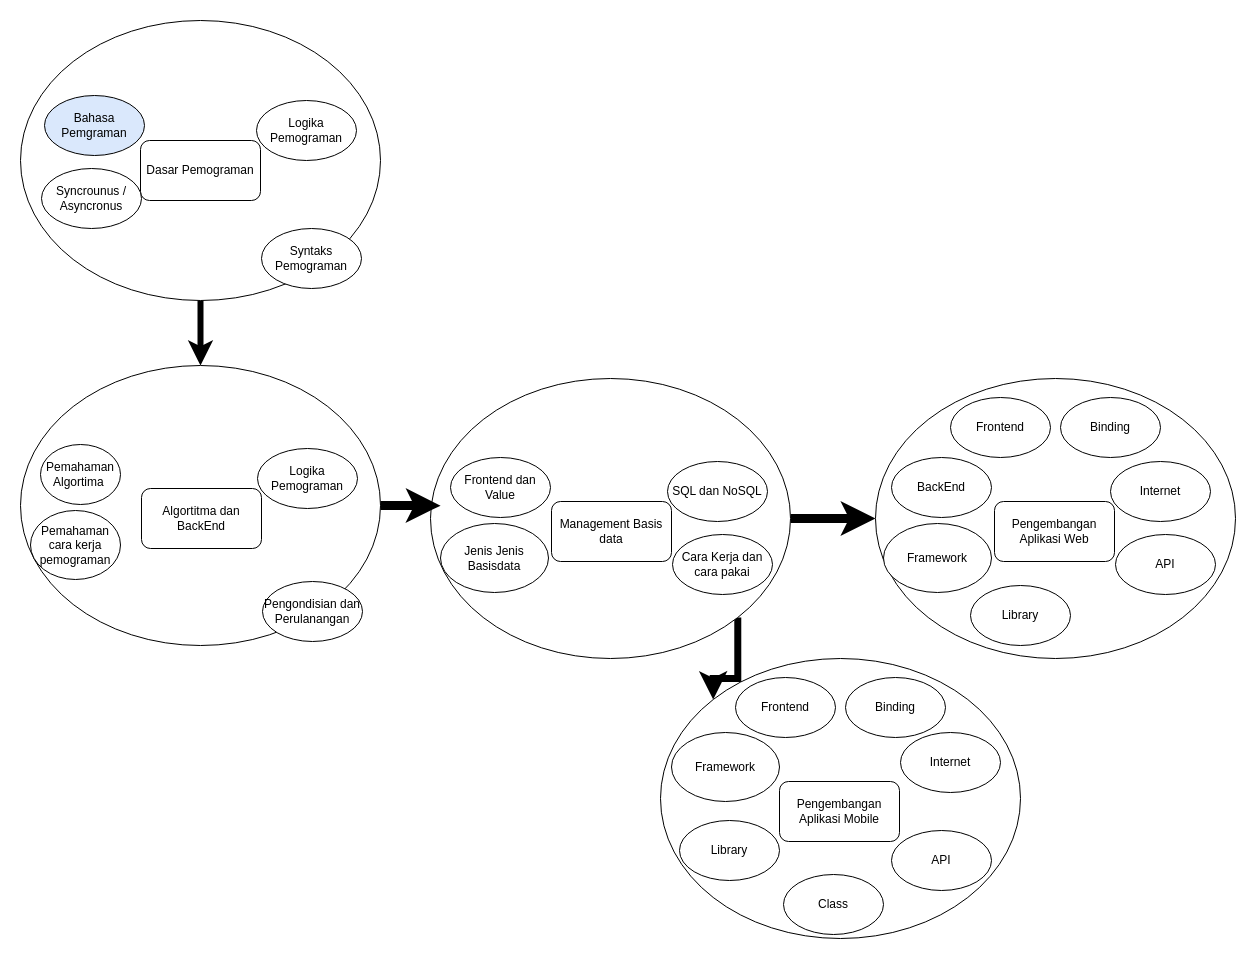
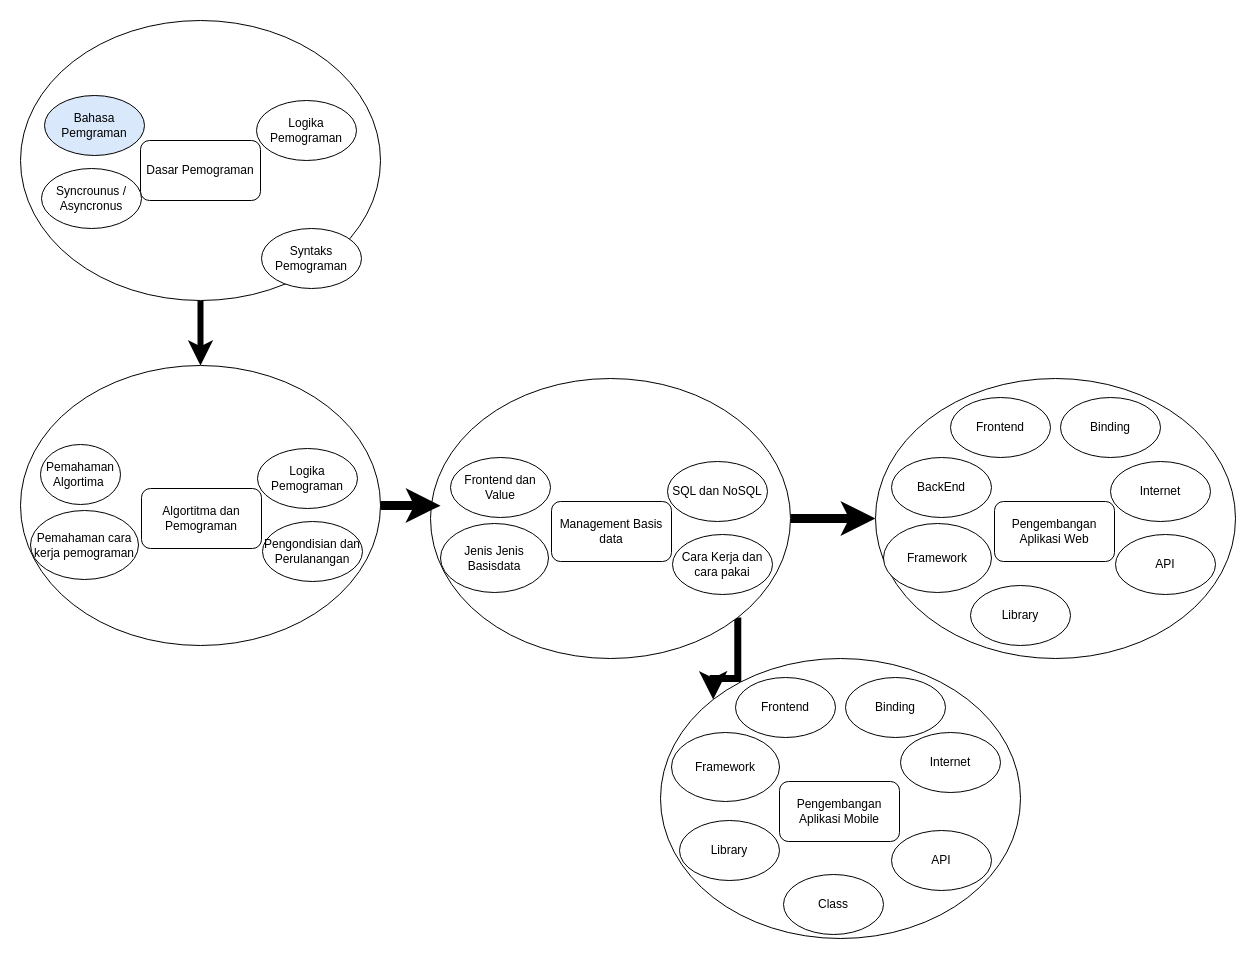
(202, 519) -> (202, 519)
(76, 545) -> (85, 545)
(313, 612) -> (313, 552)
